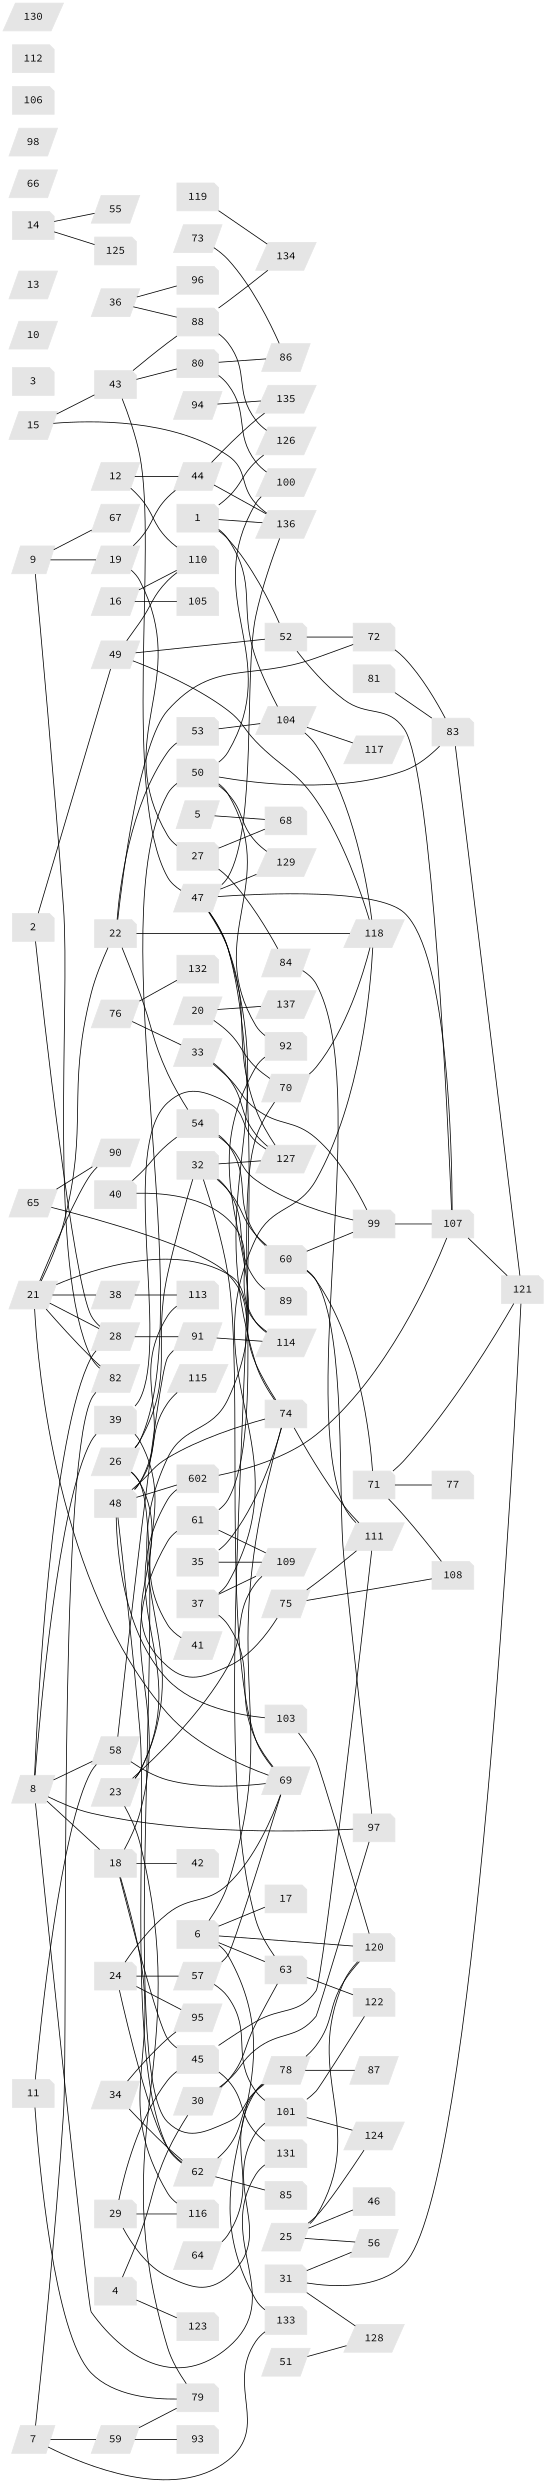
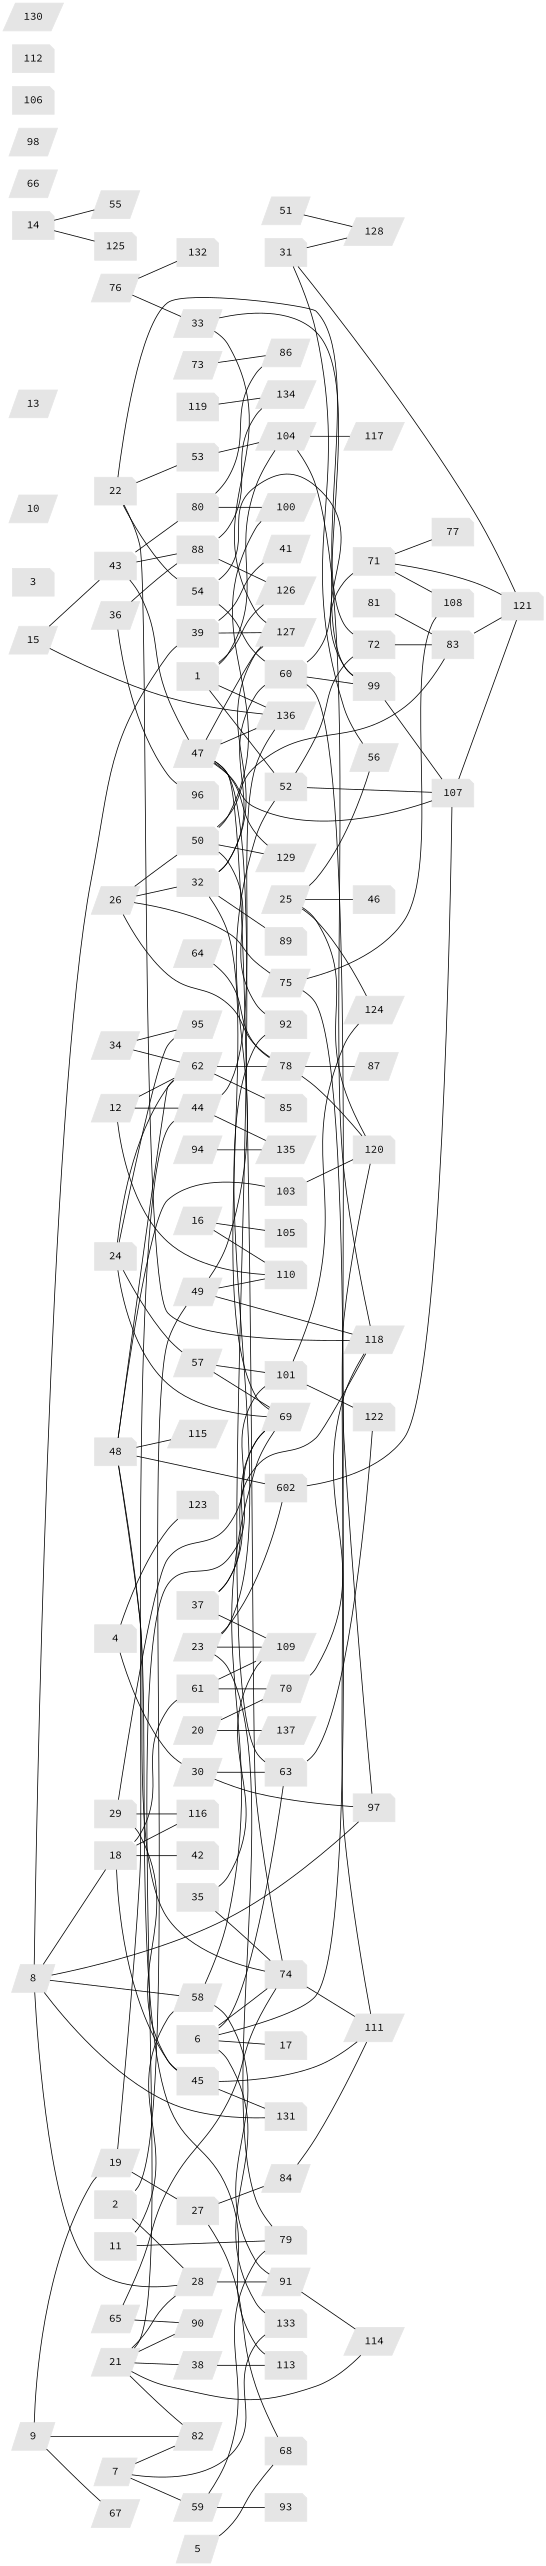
none -> (159, 1086)
(77, 1115) -> none
(116, 1195) -> none
